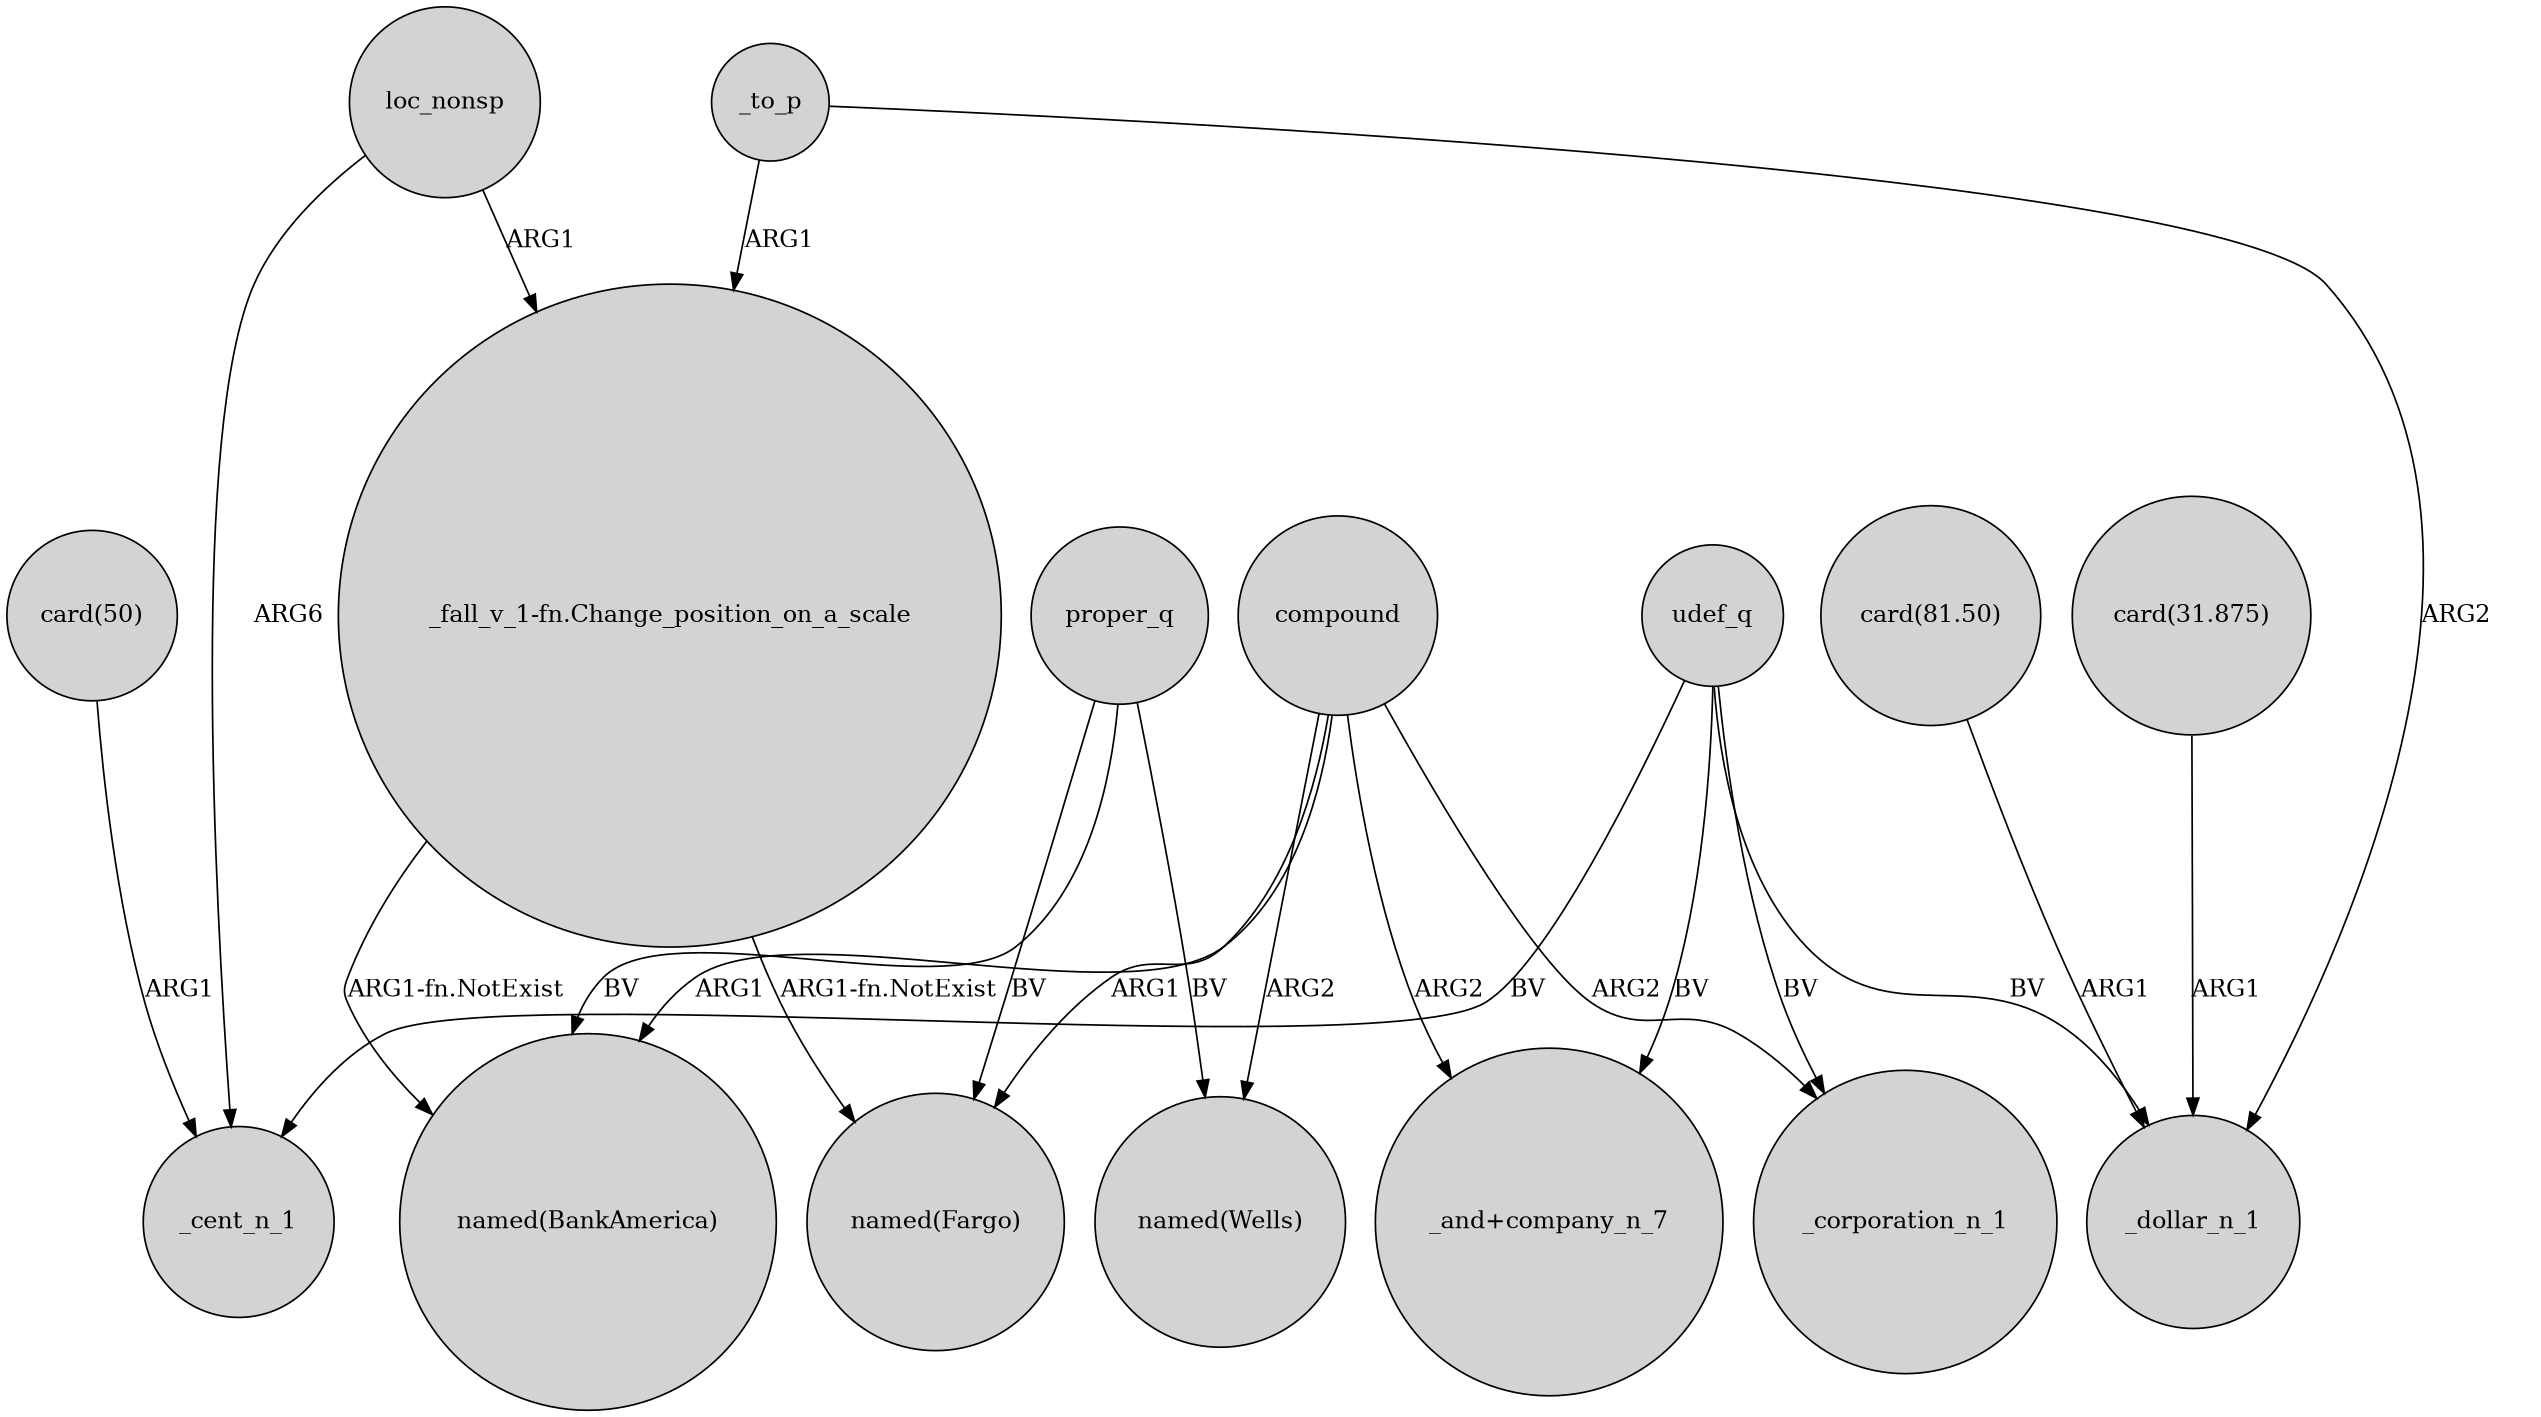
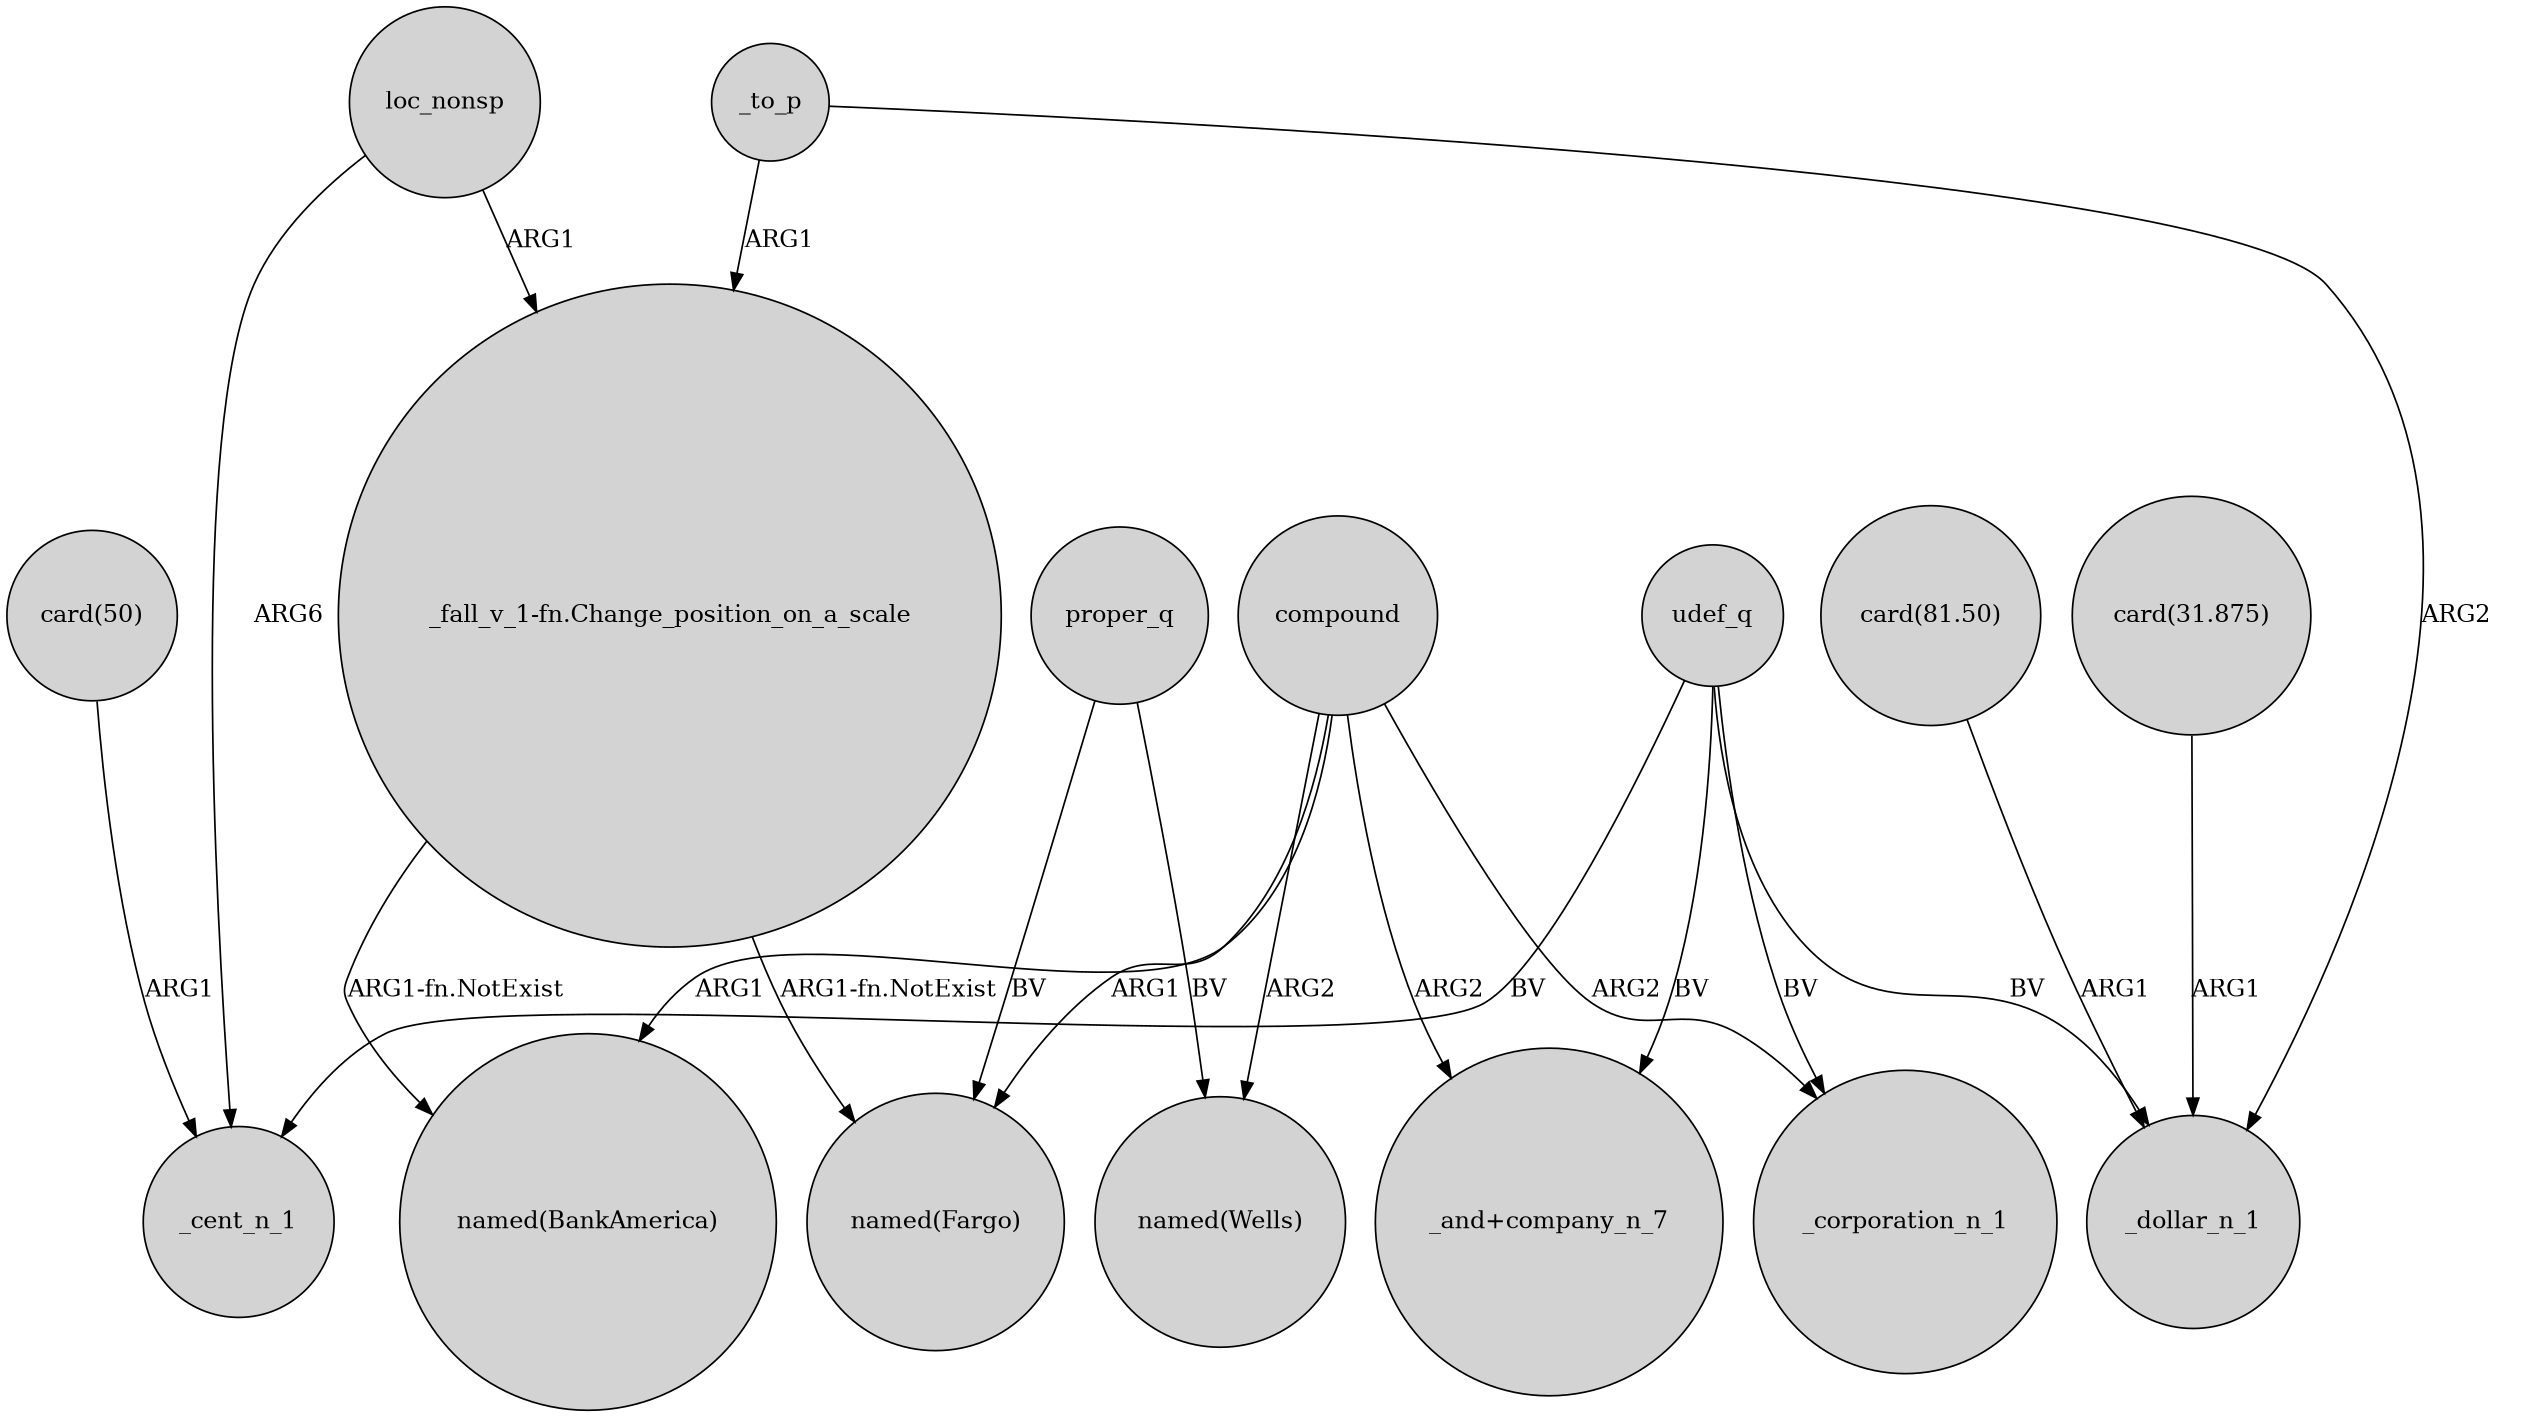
(1009, 950) -> none
